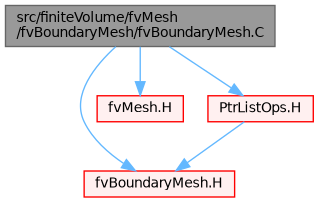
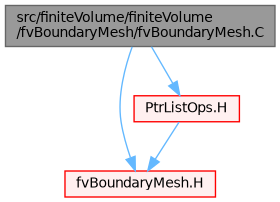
(140, 26) -> (140, 26)
(140, 109) -> none
